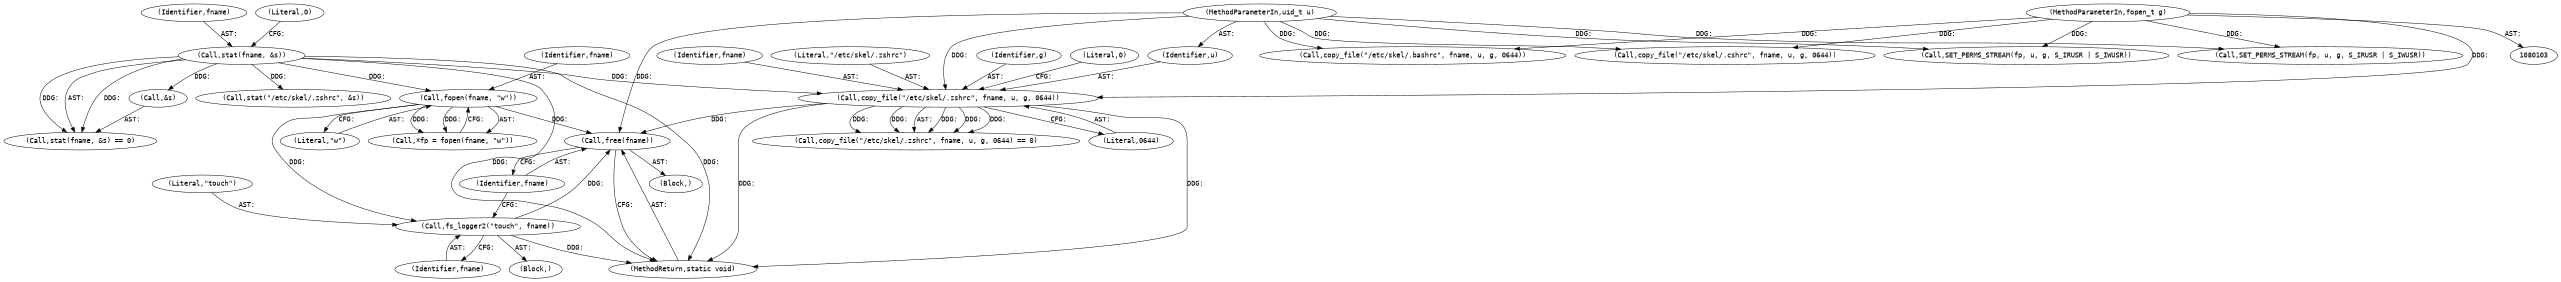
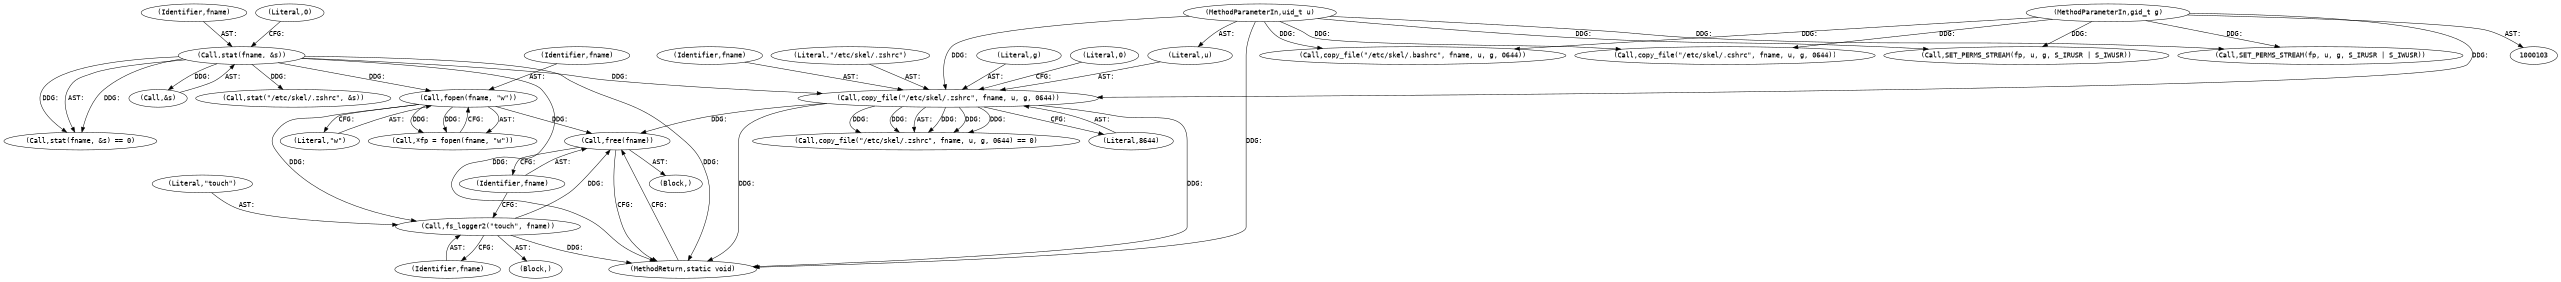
(2108, 13) -> (2108, 13)
(873, 18) -> (1108, 251)
(1019, 56) -> (1019, 56)
(1190, 56) -> (1190, 56)
(2534, 56) -> (2534, 56)
(122, 118) -> (207, 84)
(1131, 141) -> (1131, 141)
(662, 205) -> (662, 205)
